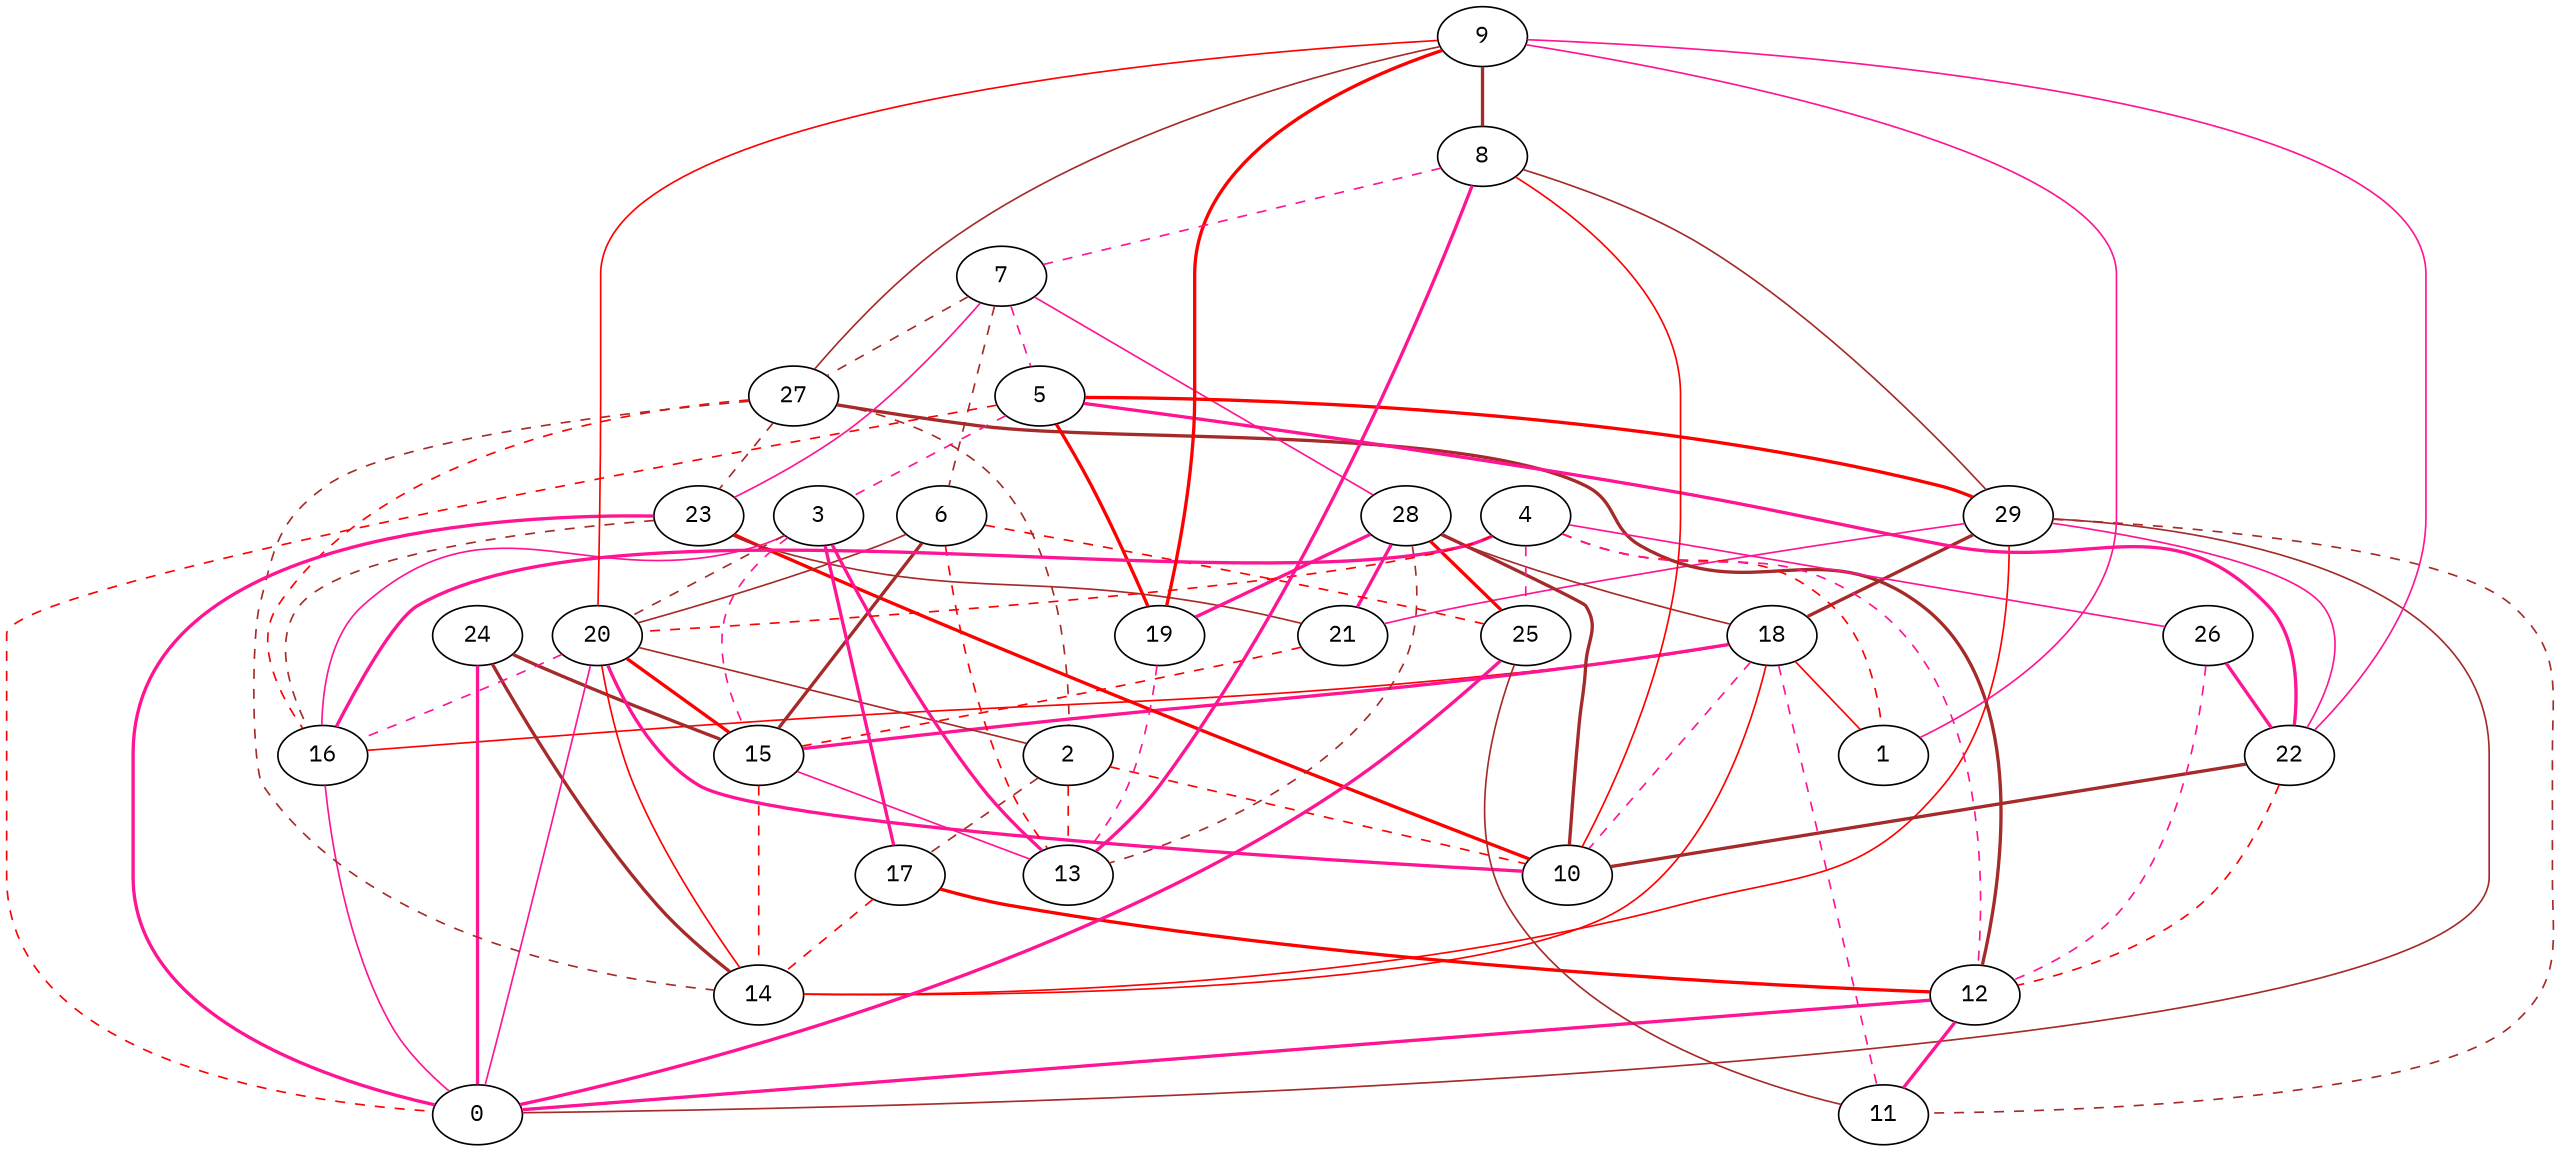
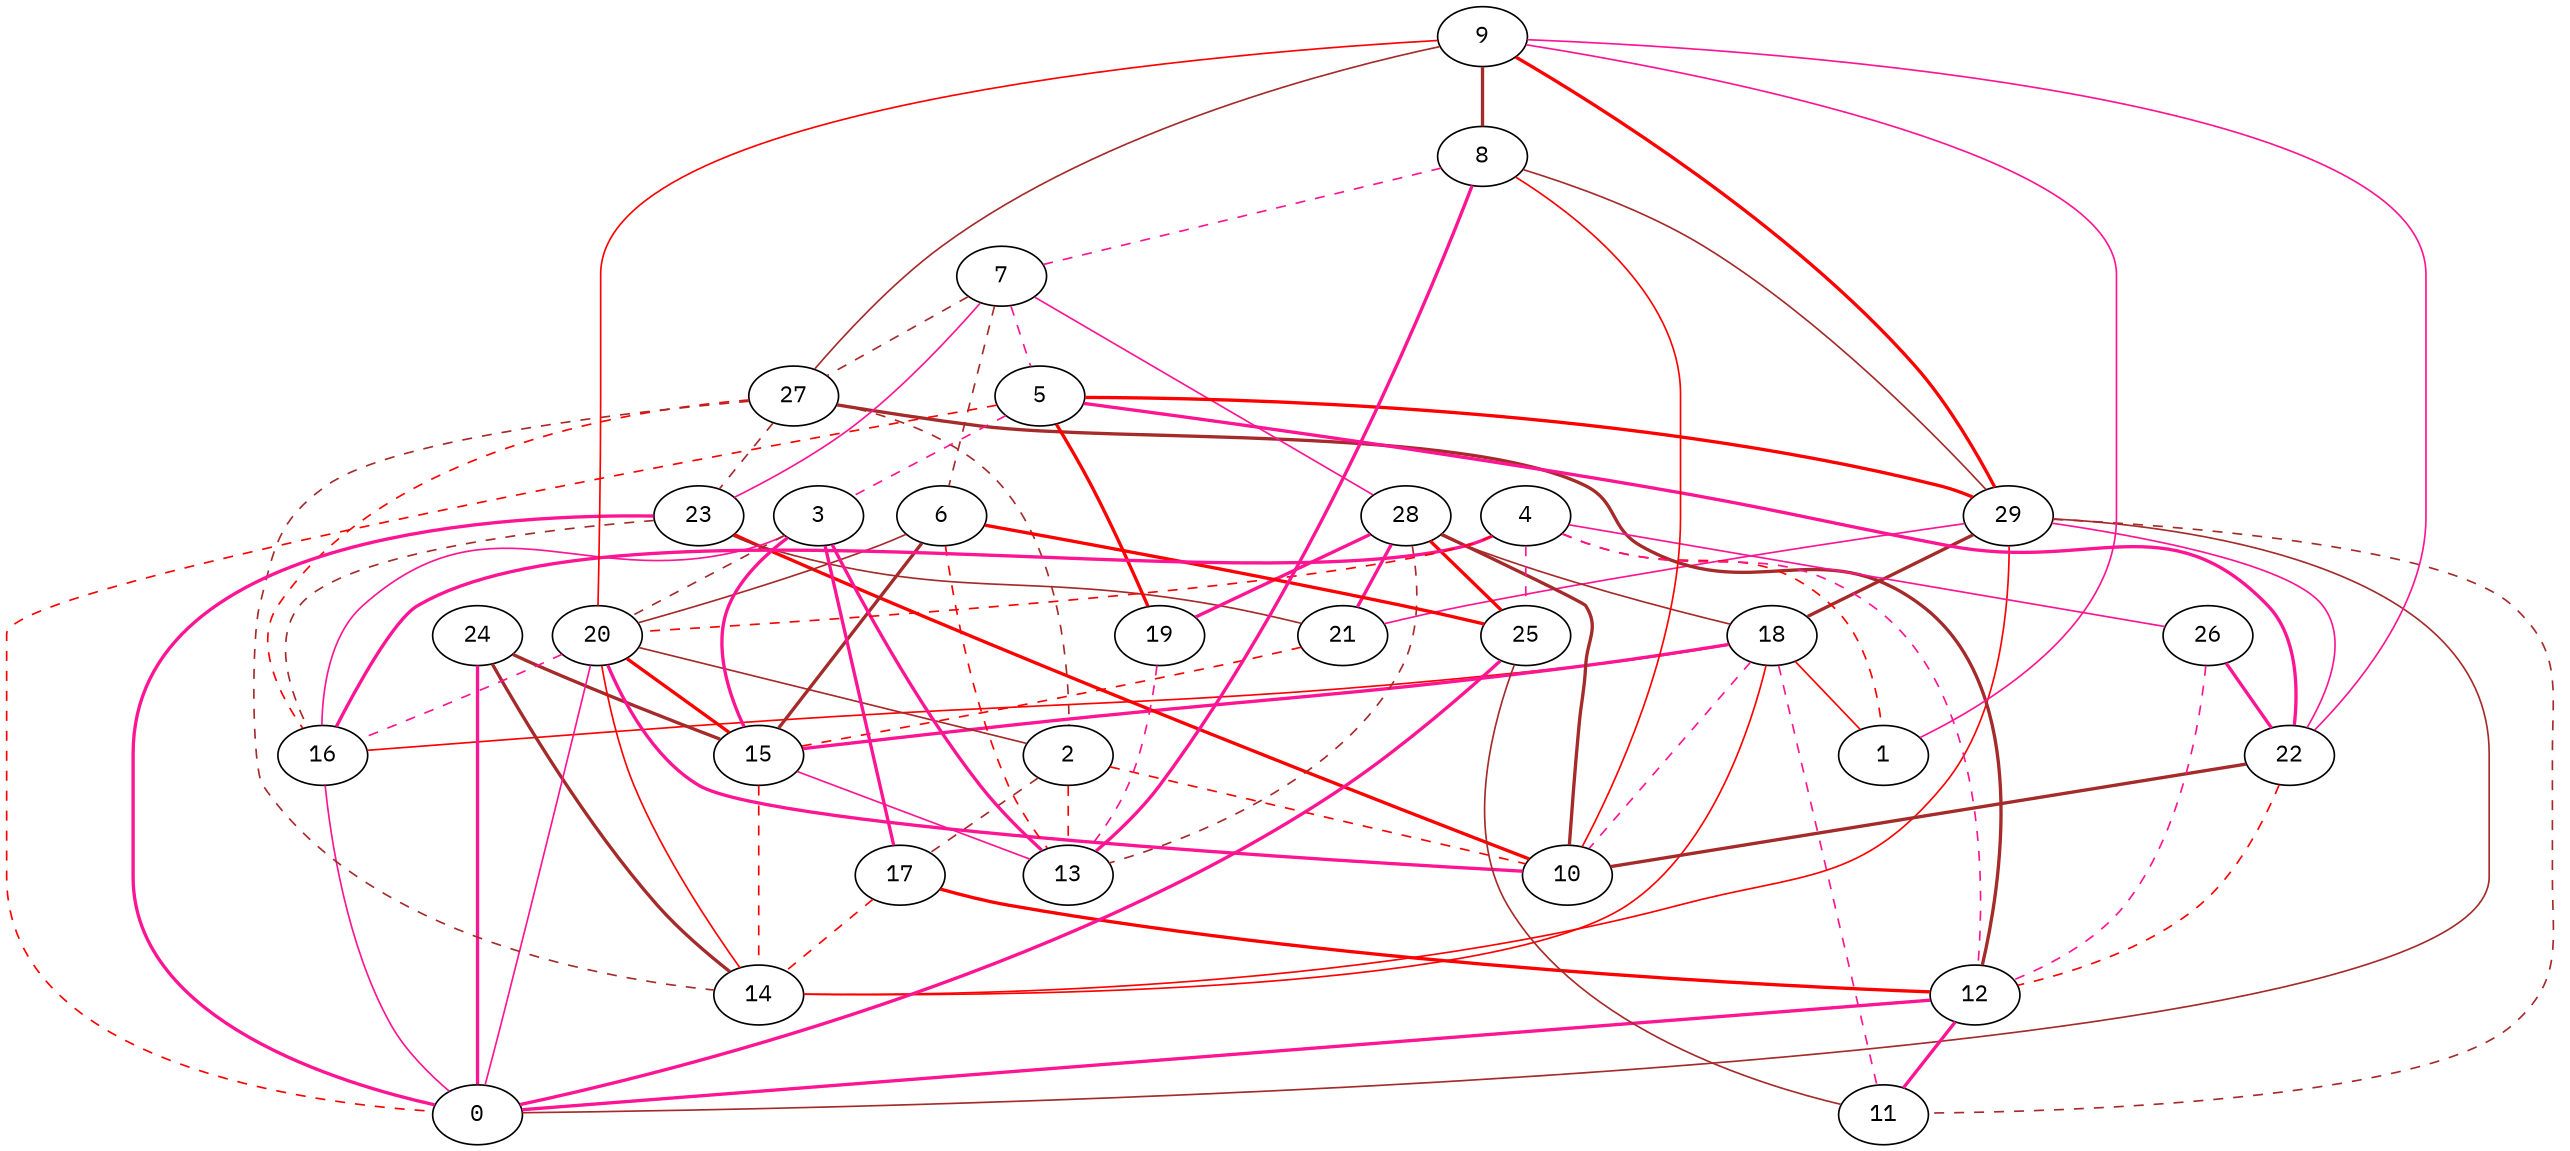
(1196, 264) -> (1784, 242)
(1310, 587) -> (1310, 587)
(727, 612) -> (727, 612)
